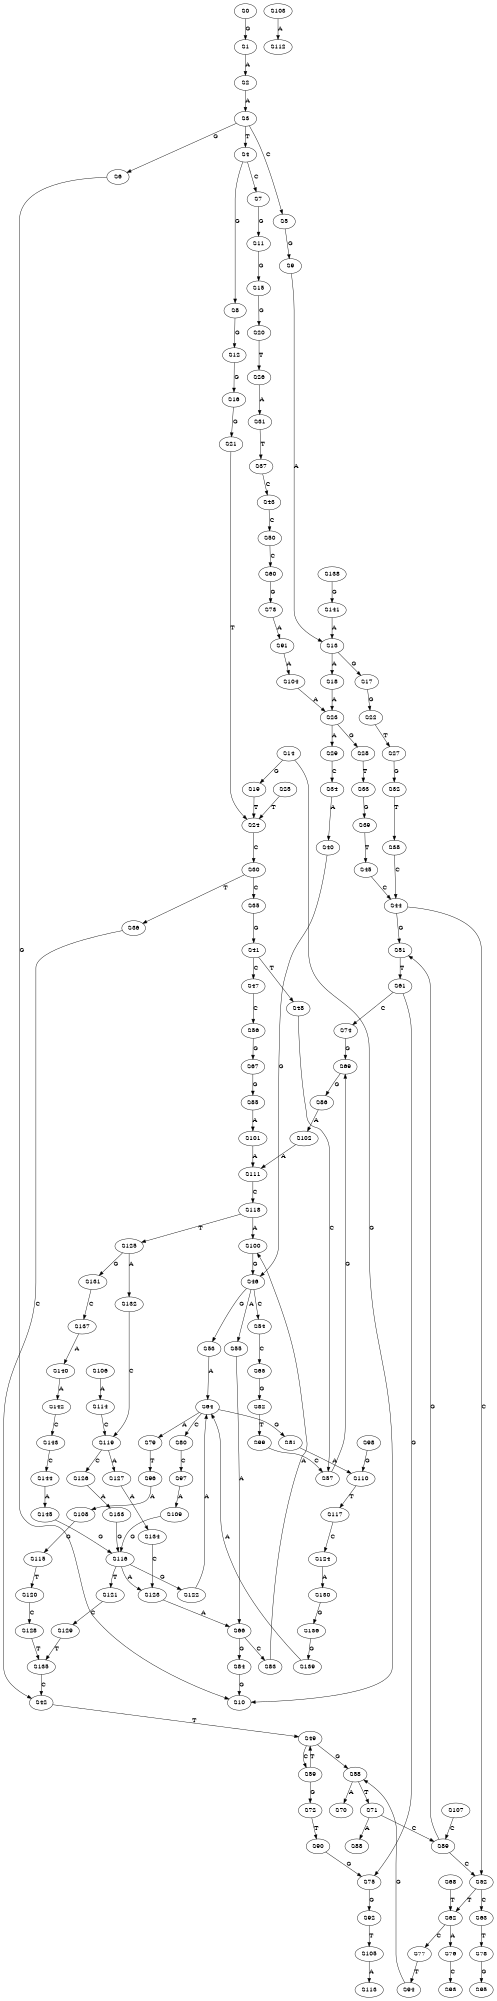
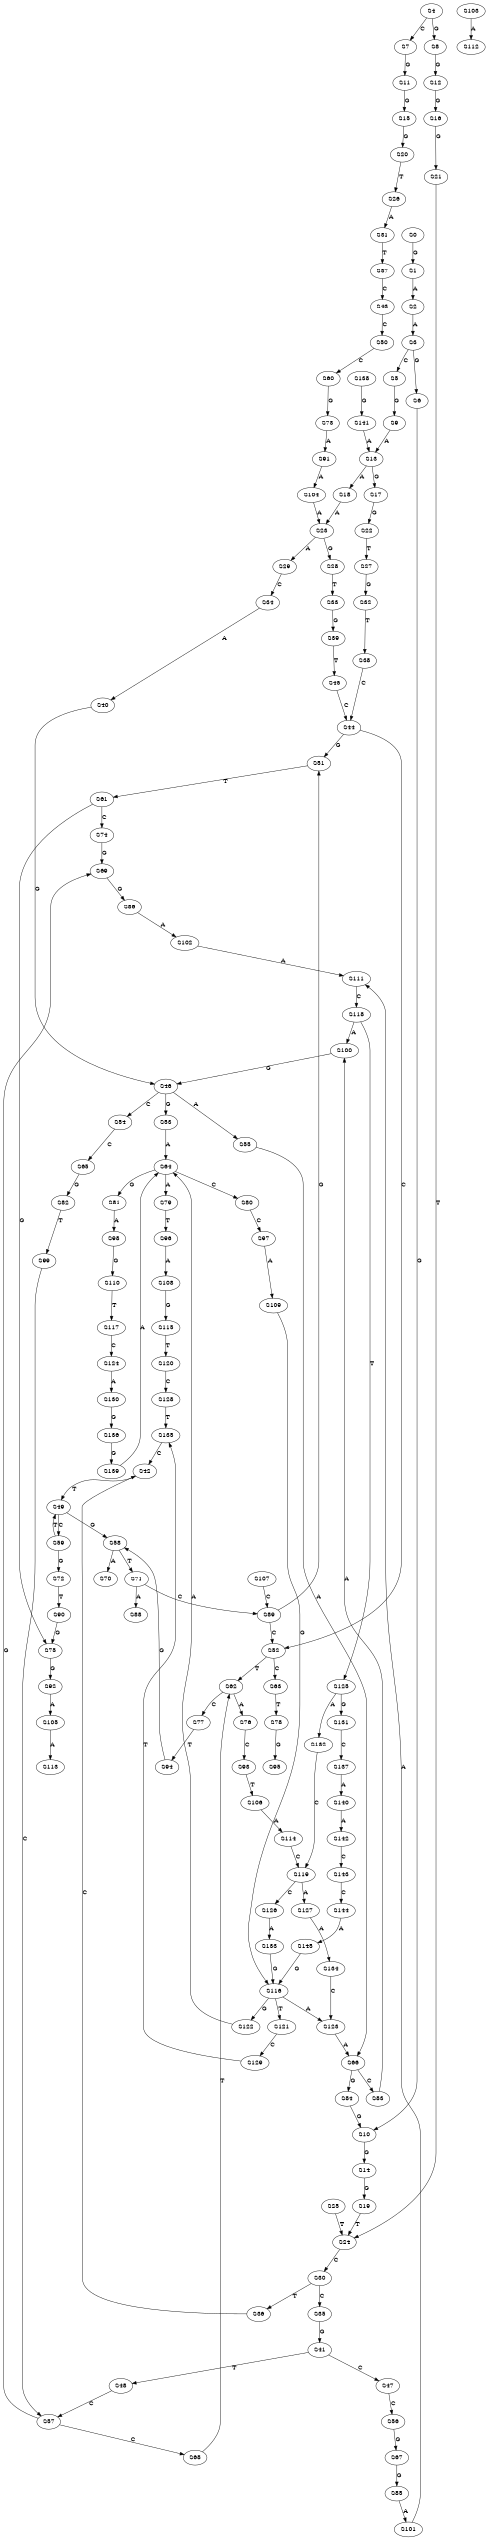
(245, 135) -> none
(370, 1275) -> (364, 2151)
(324, 1459) -> (114, 1219)
none -> (249, 1783)
(371, 1936) -> (52, 1705)
none -> (120, 2439)
